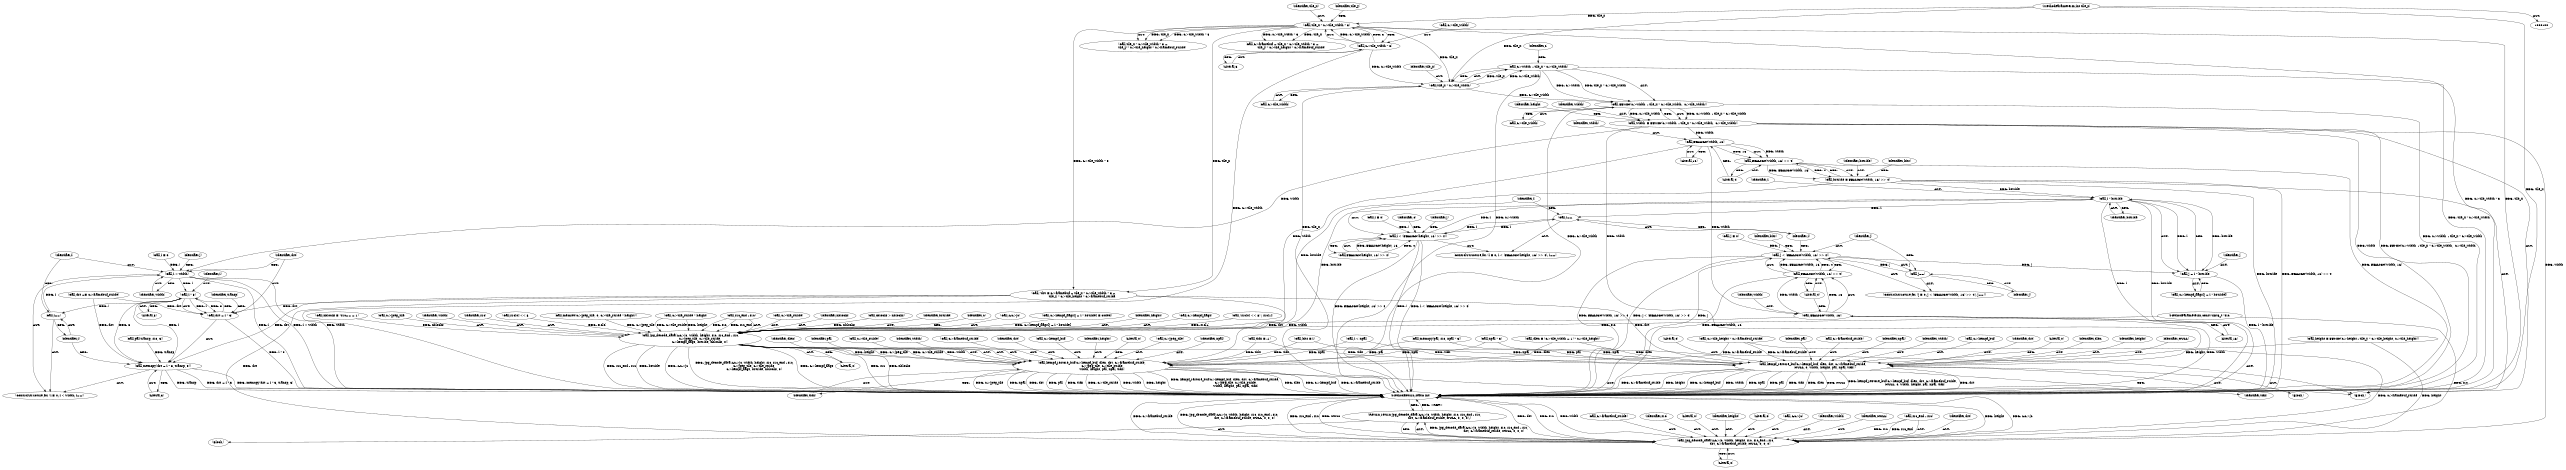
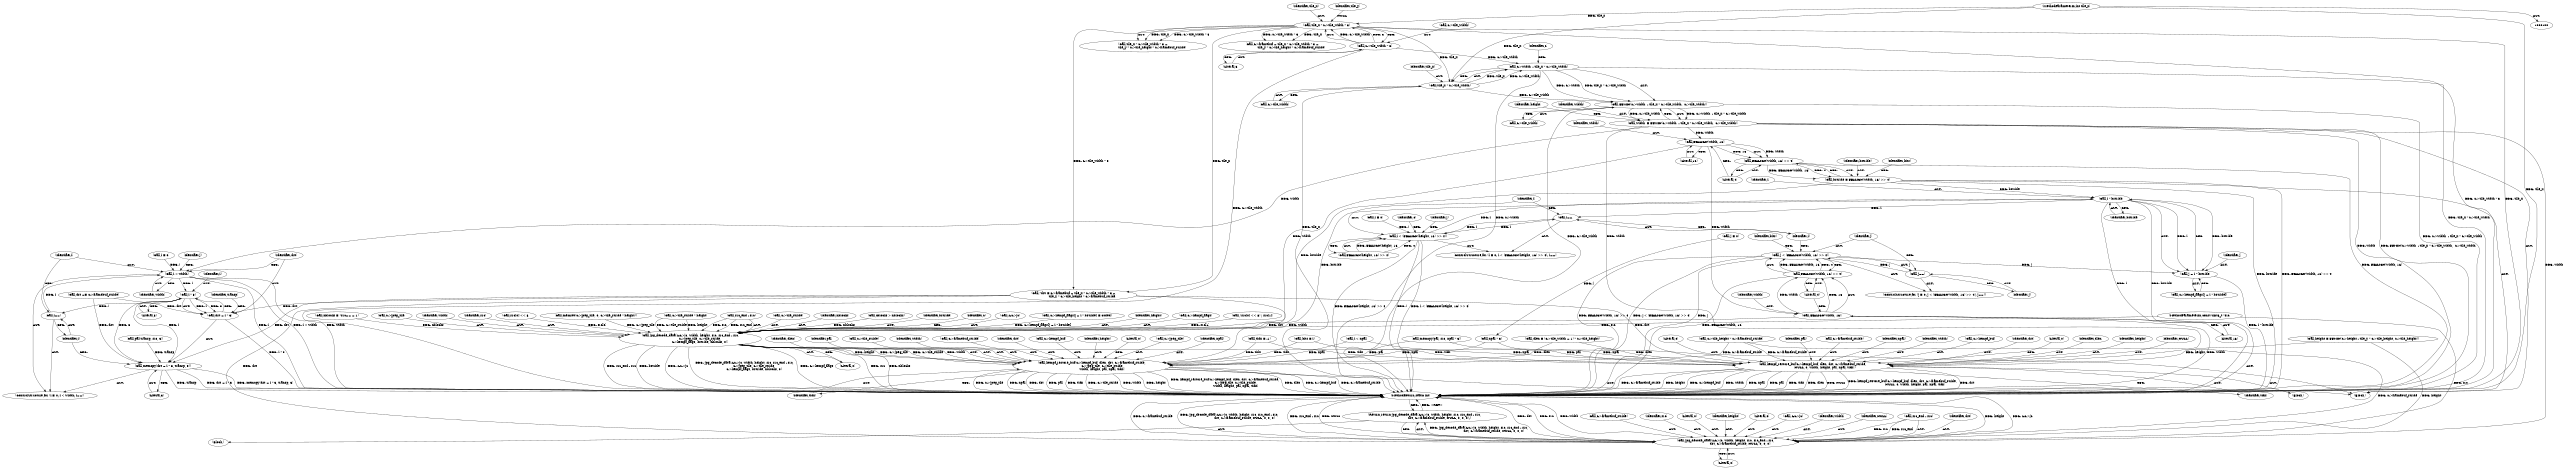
(1343, 16) -> (1343, 16)
(1385, 78) -> (1456, 55)
(1762, 246) -> (1603, 273)
